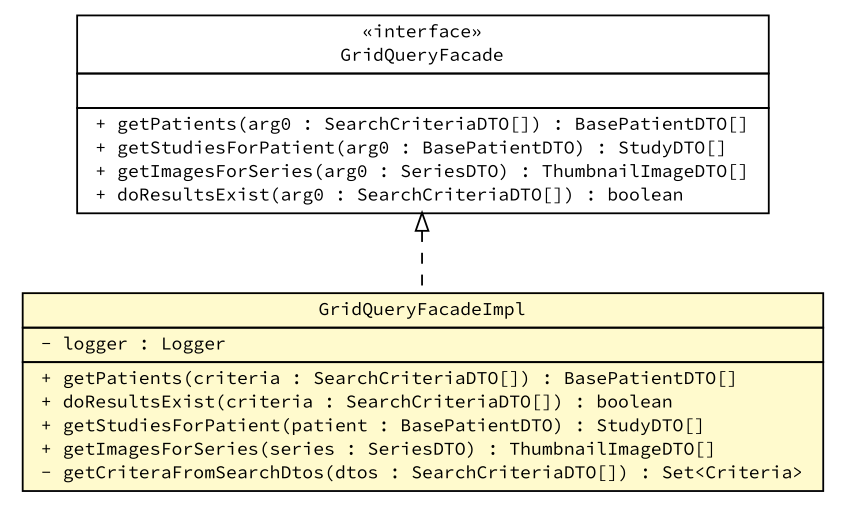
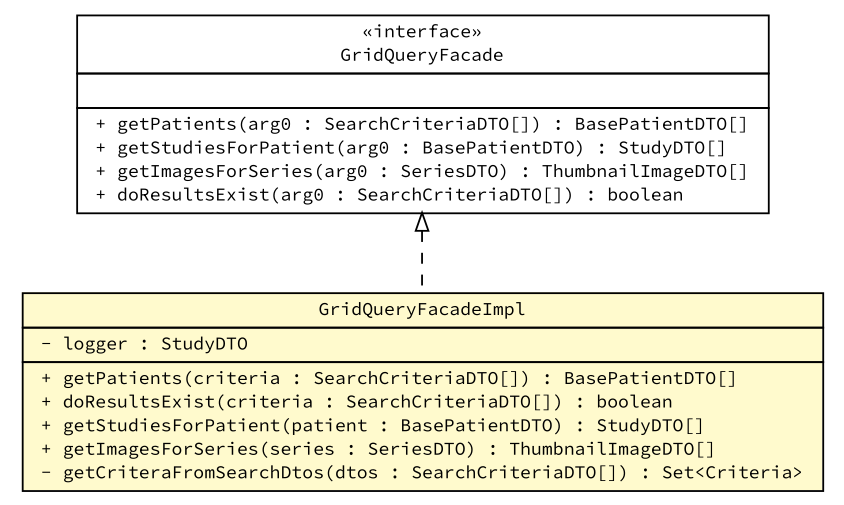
(134, 344) -> (145, 344)
